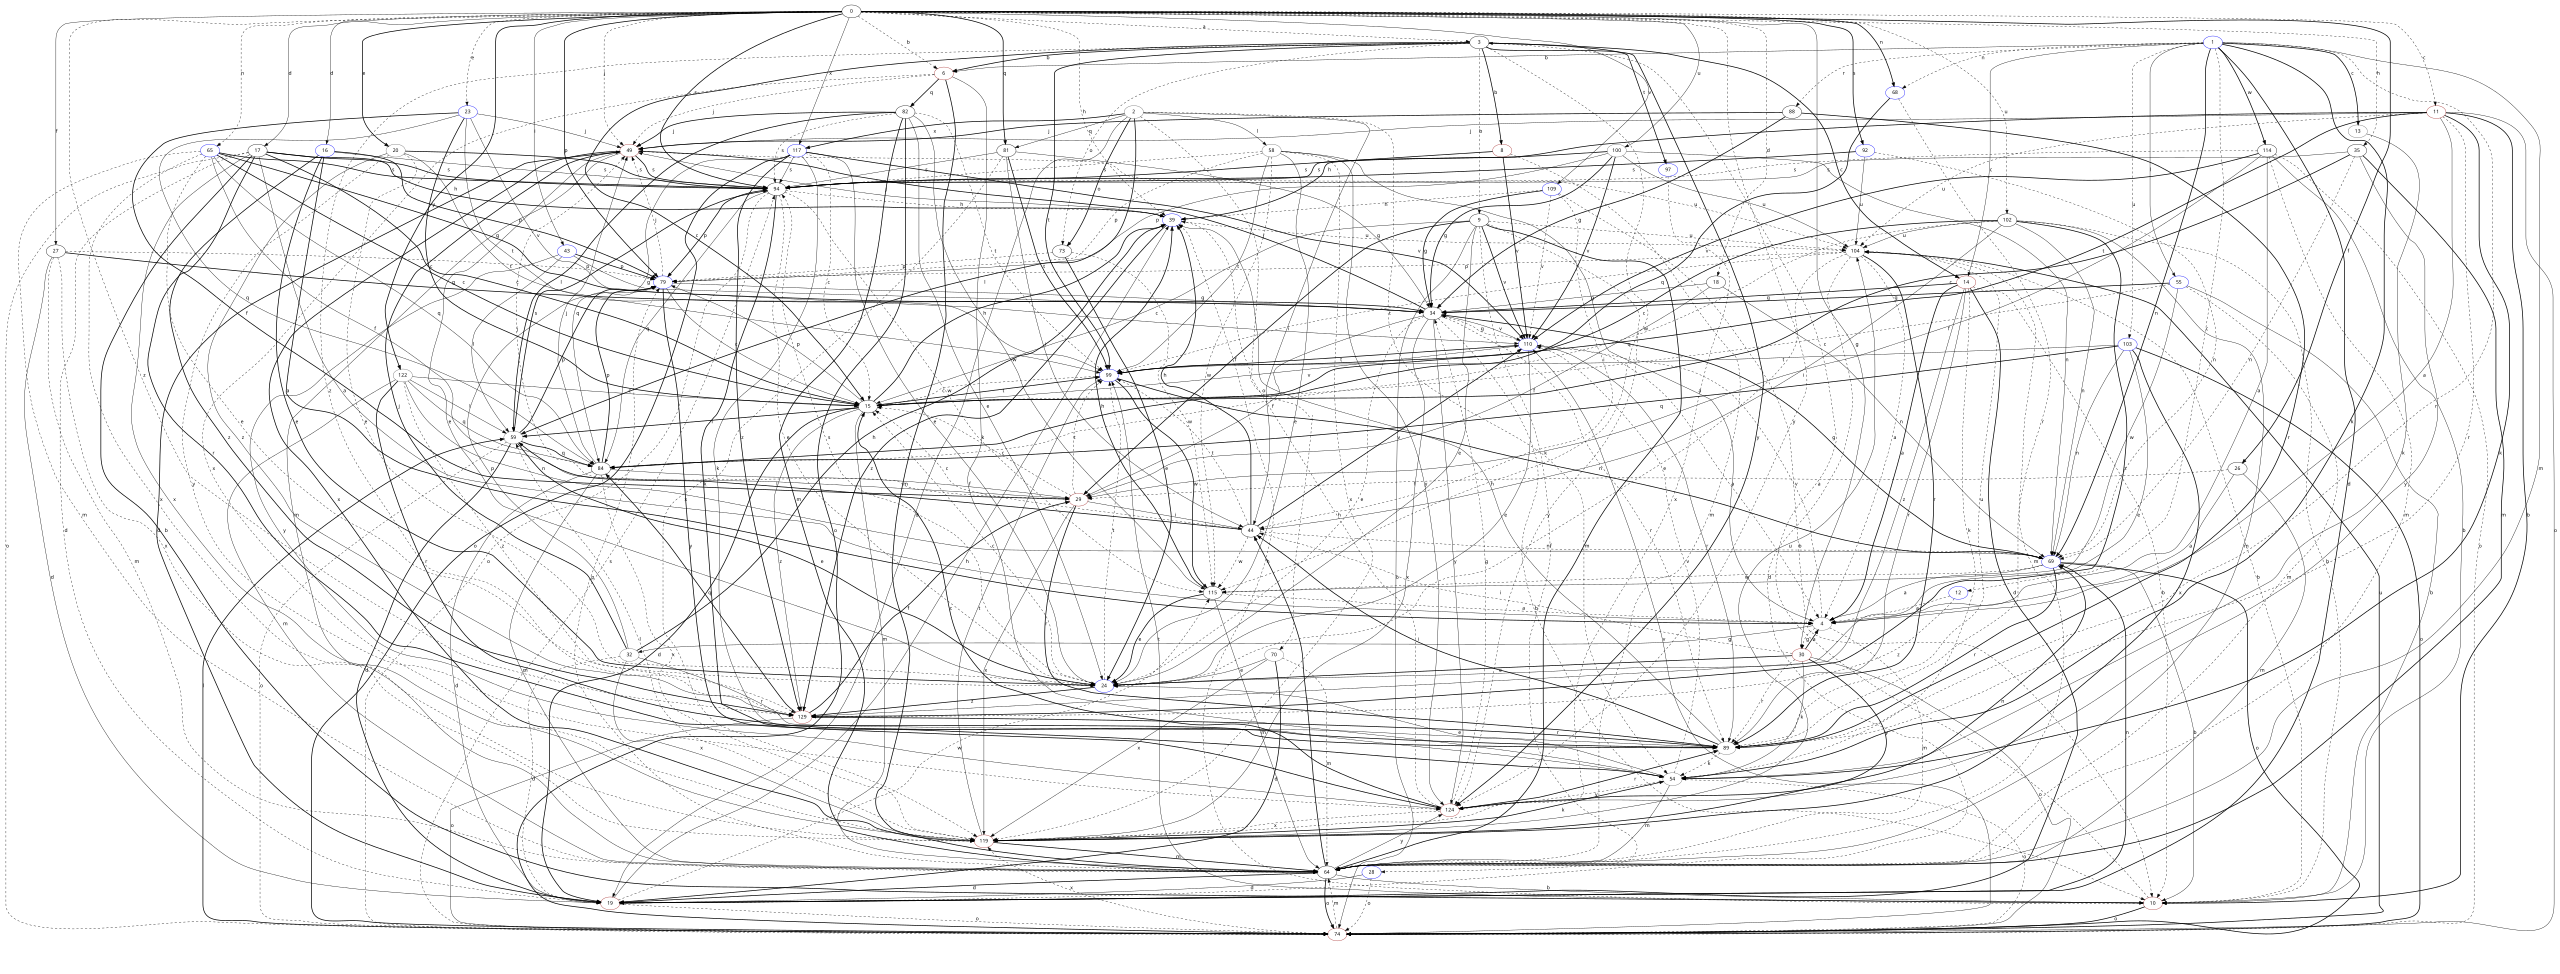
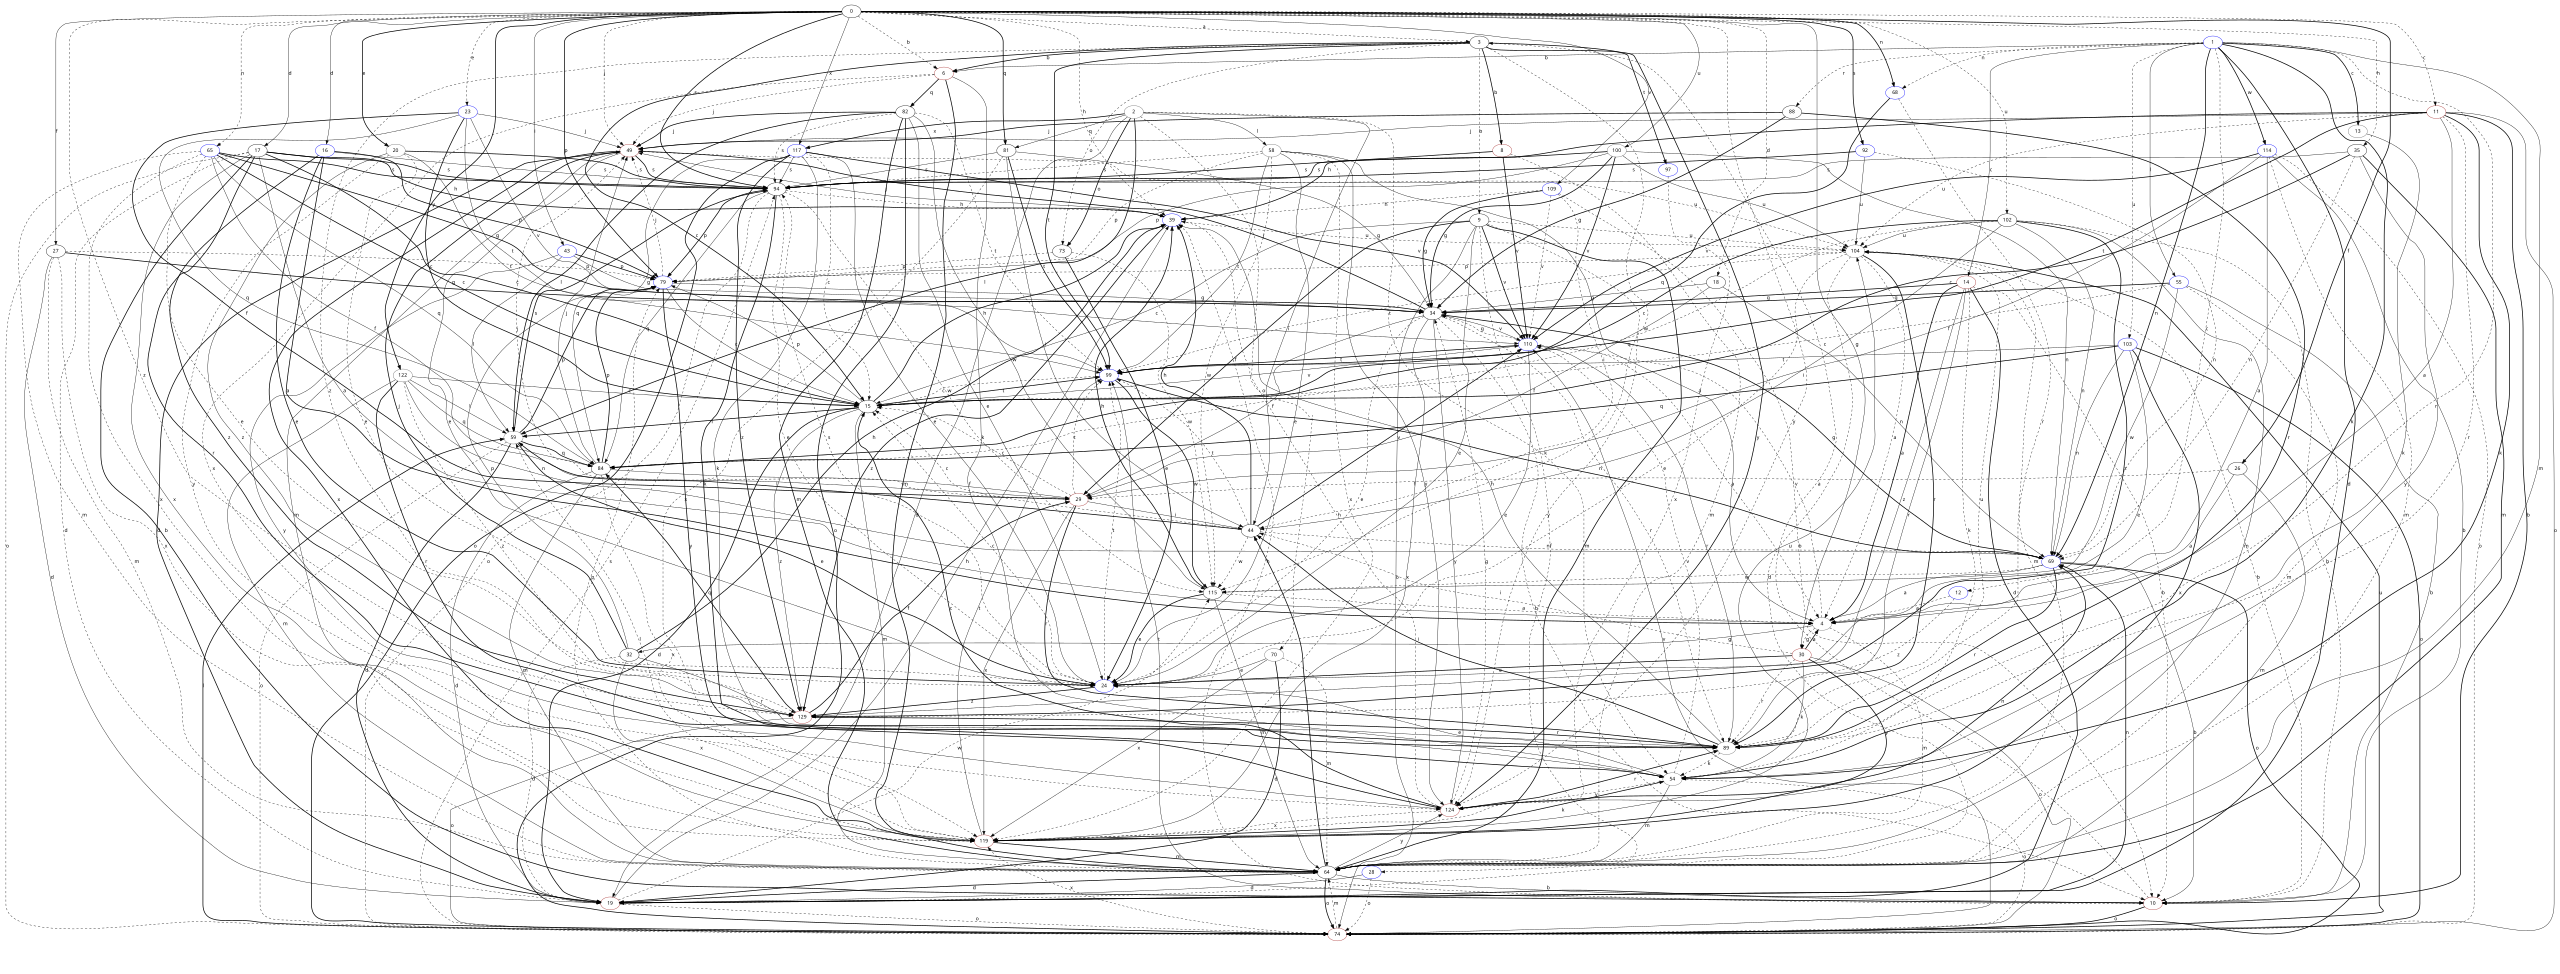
(1755, 73) -> none
(2267, 151) -> (2267, 151)
(1634, 178) -> none
(629, 655) -> (629, 655)
